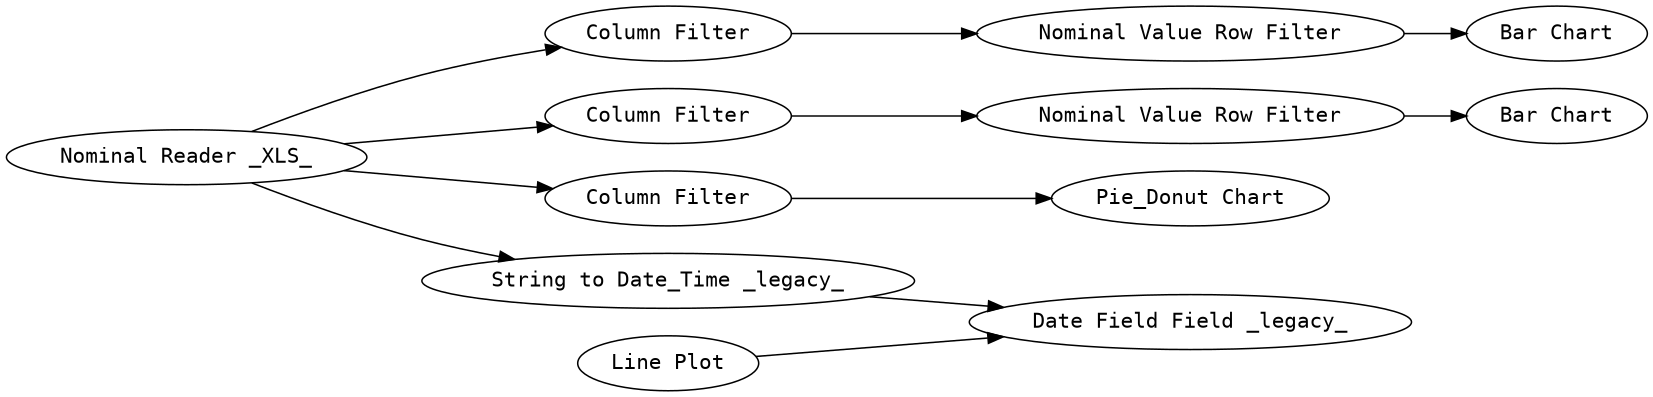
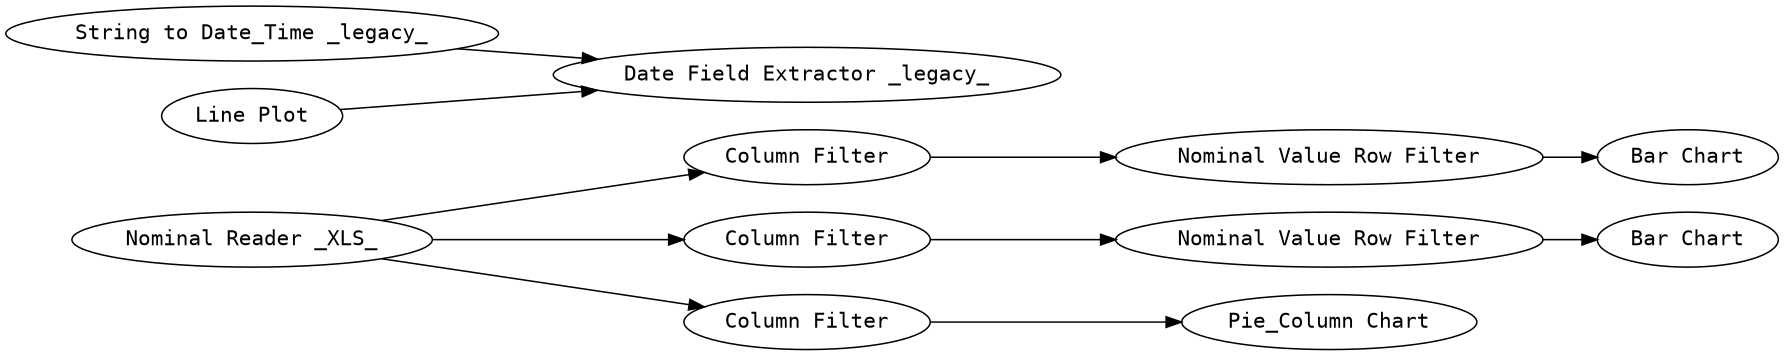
(1190, 198) -> (1329, 322)
(374, 226) -> none
(1190, 322) -> (807, 75)
